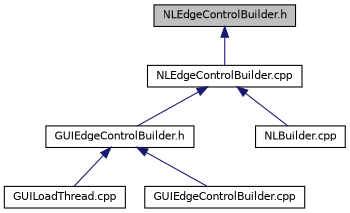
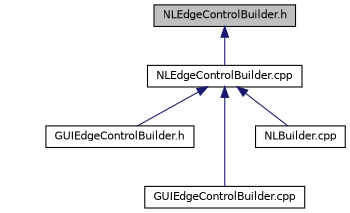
(177, 170) -> (225, 142)
(65, 197) -> none
